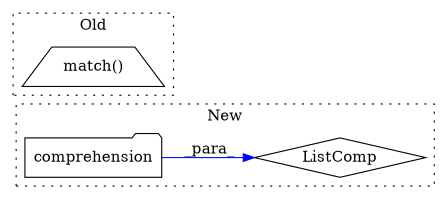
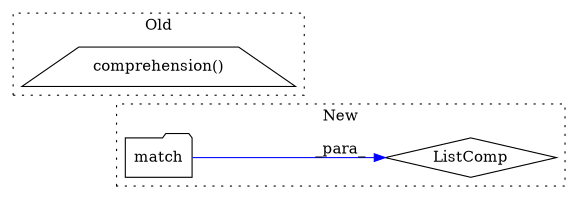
(93, 67) -> (159, 67)
(93, 158) -> (159, 158)
